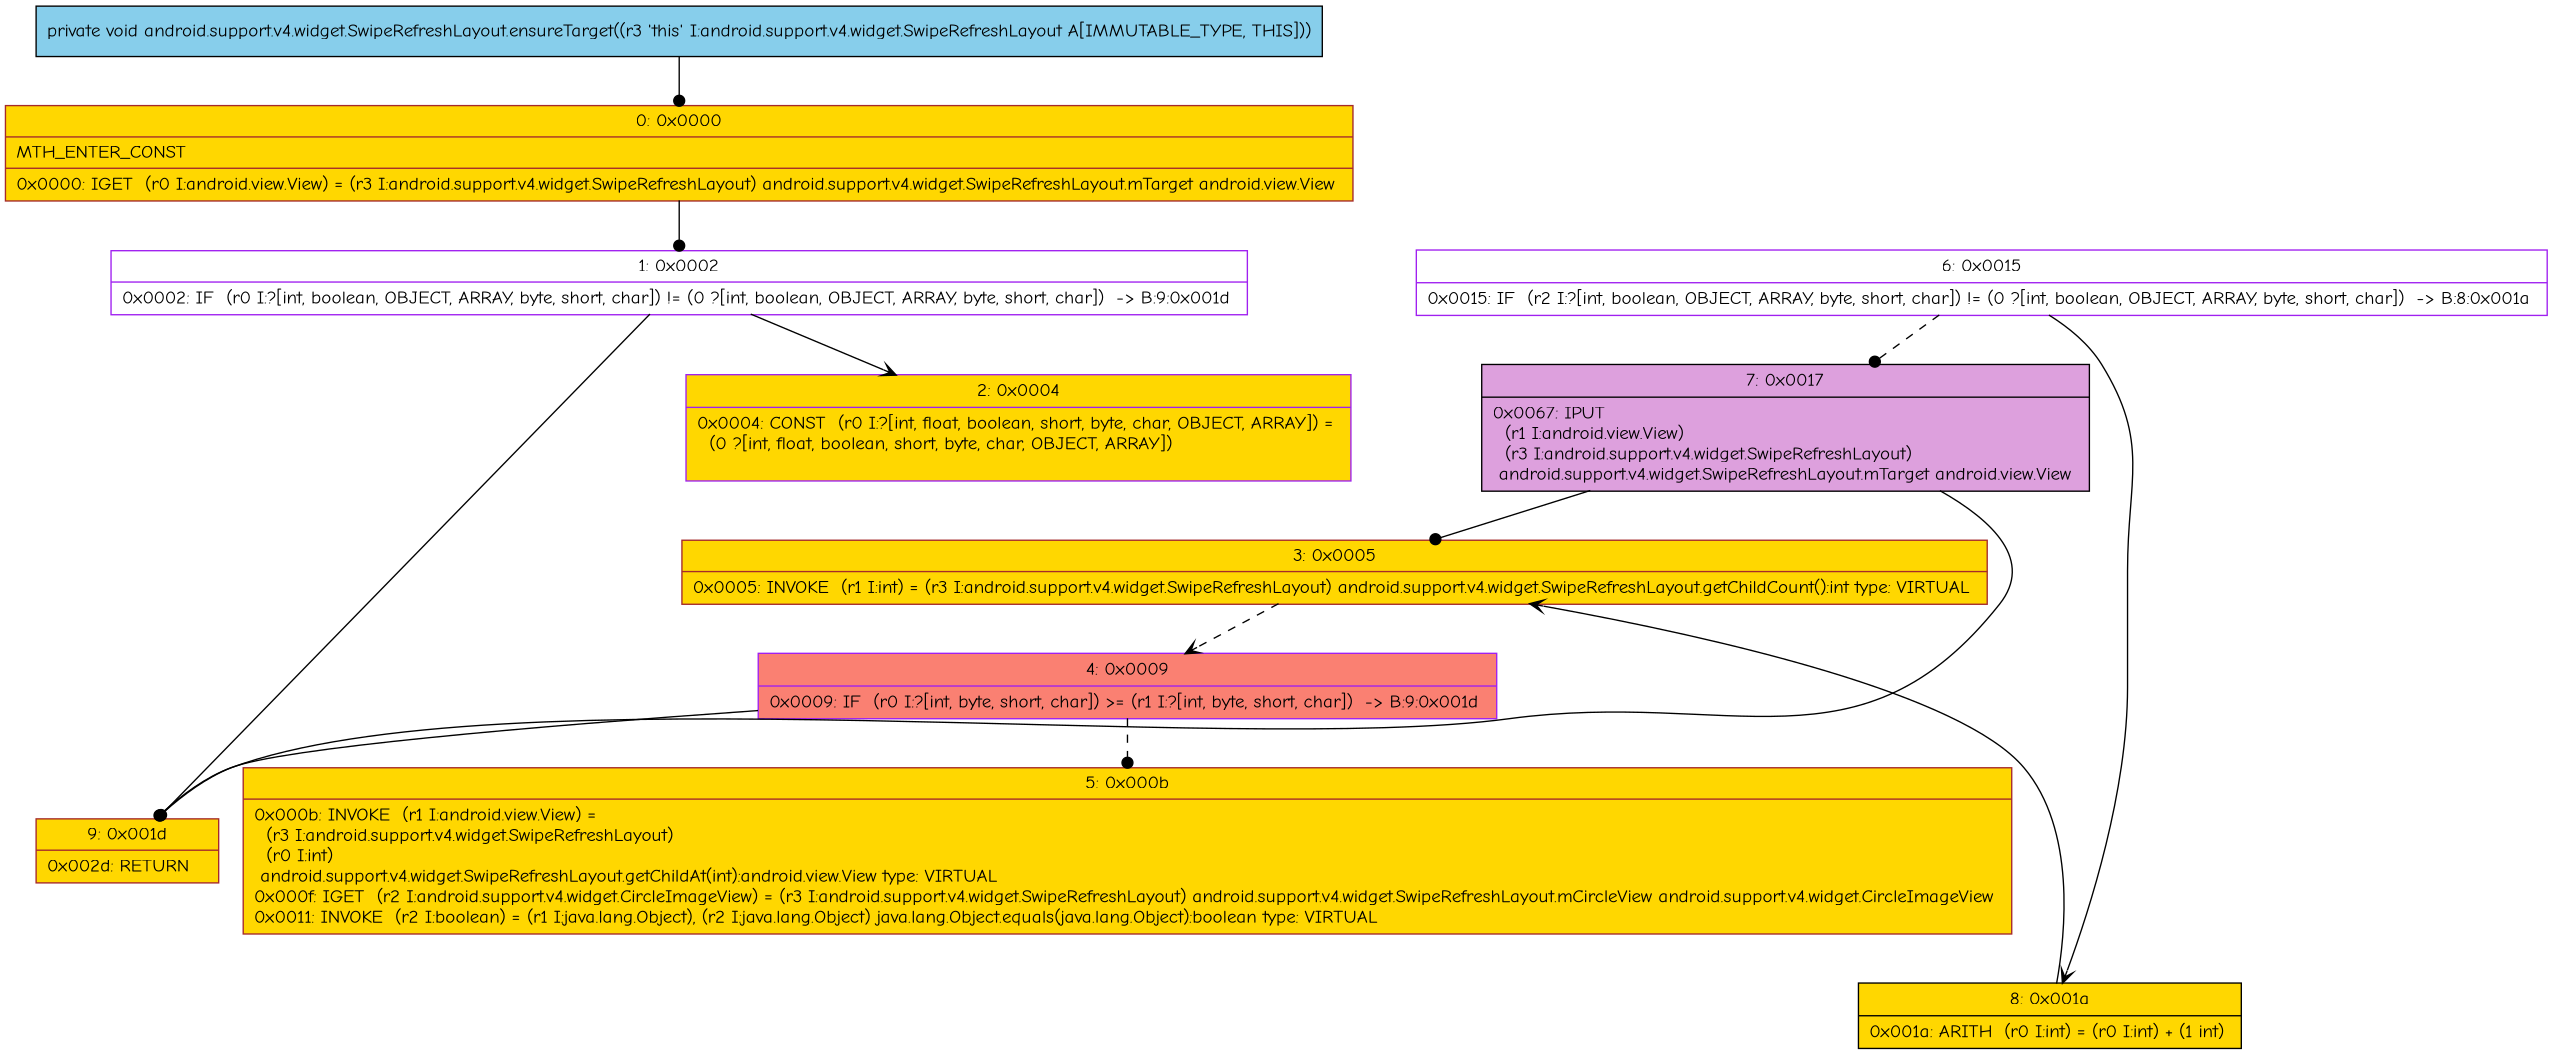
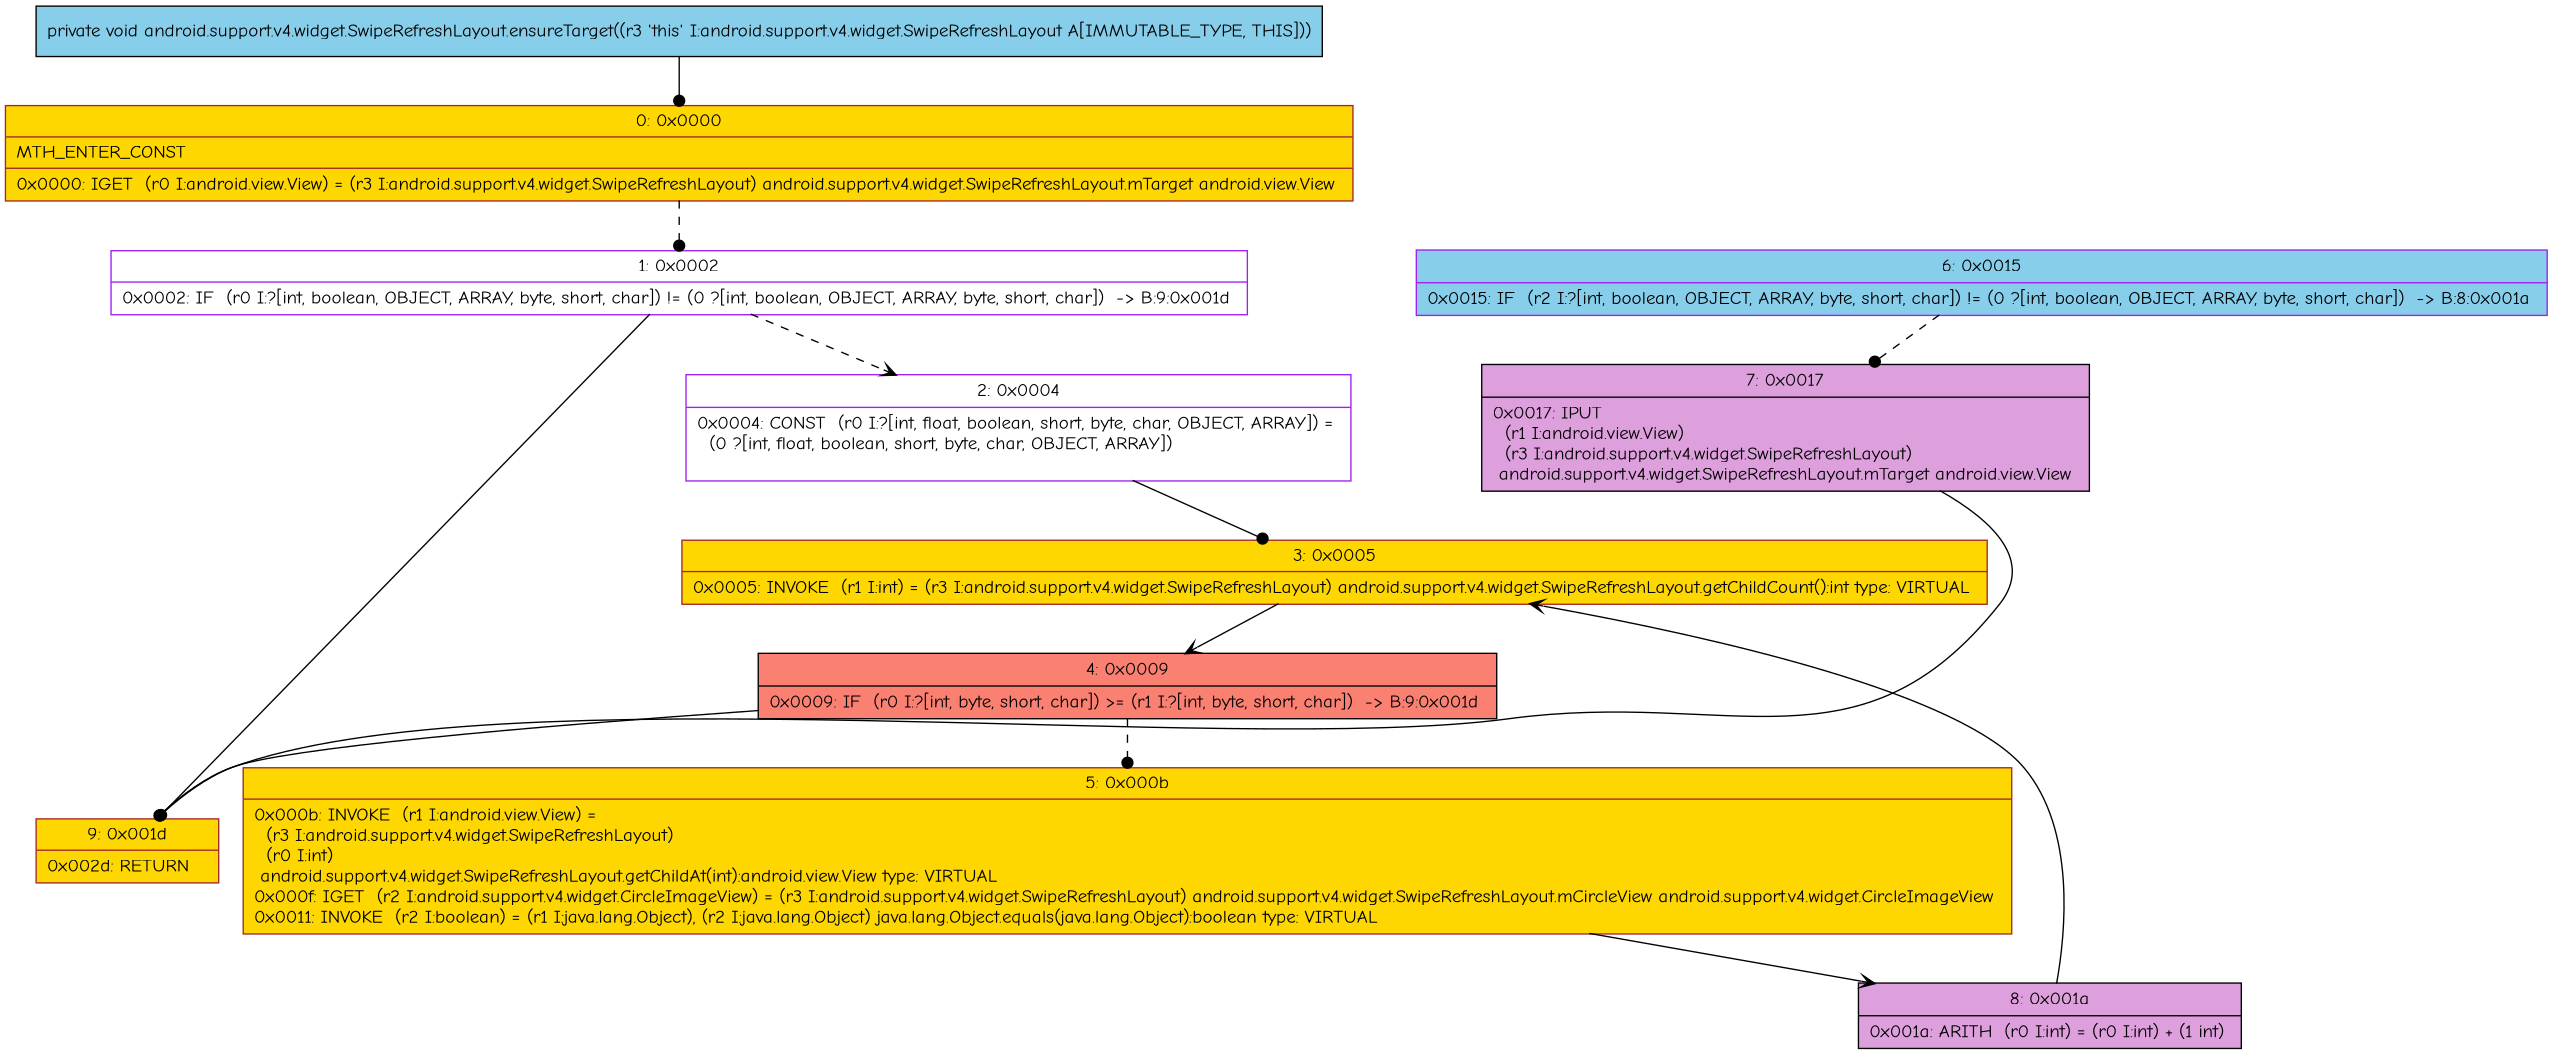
(679, 220) -> (679, 220)
(1982, 283) -> (1982, 283)
(817, 342) -> (817, 342)
(1555, 413) -> (1554, 413)
(1018, 428) -> (1018, 428)
(1516, 514) -> (1195, 508)
(1238, 625) -> (1238, 625)
(2128, 632) -> (1725, 957)
(1127, 686) -> (1127, 686)
(2050, 1016) -> (2050, 1016)
